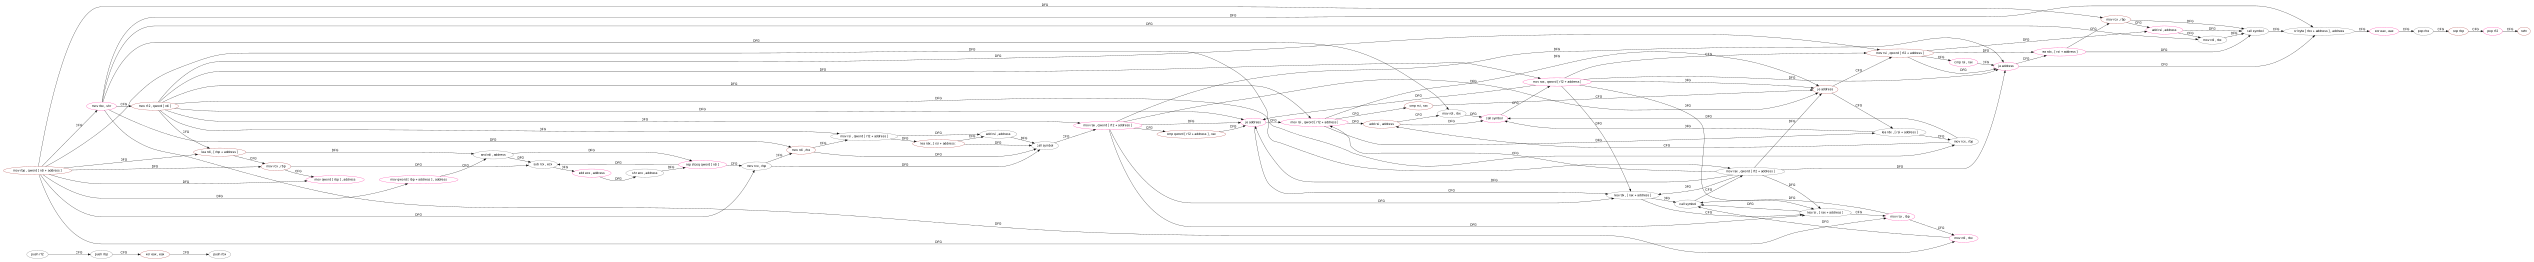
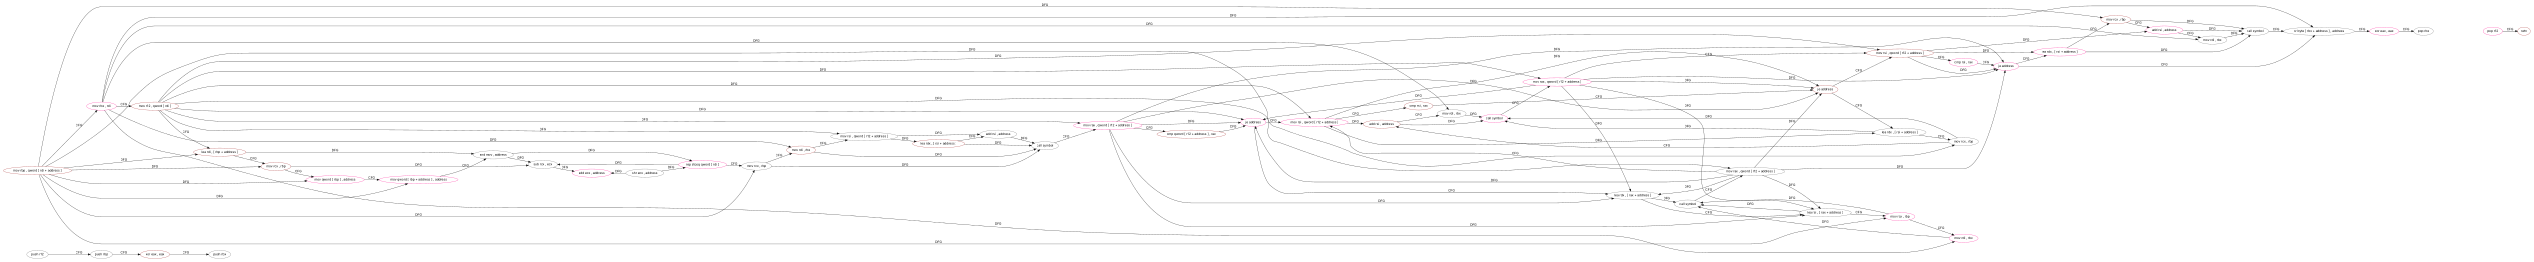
(2458, 31) -> none
(101, 106) -> (101, 106)
(493, 155) -> (493, 155)
none -> (371, 180)
(617, 181) -> (620, 173)
